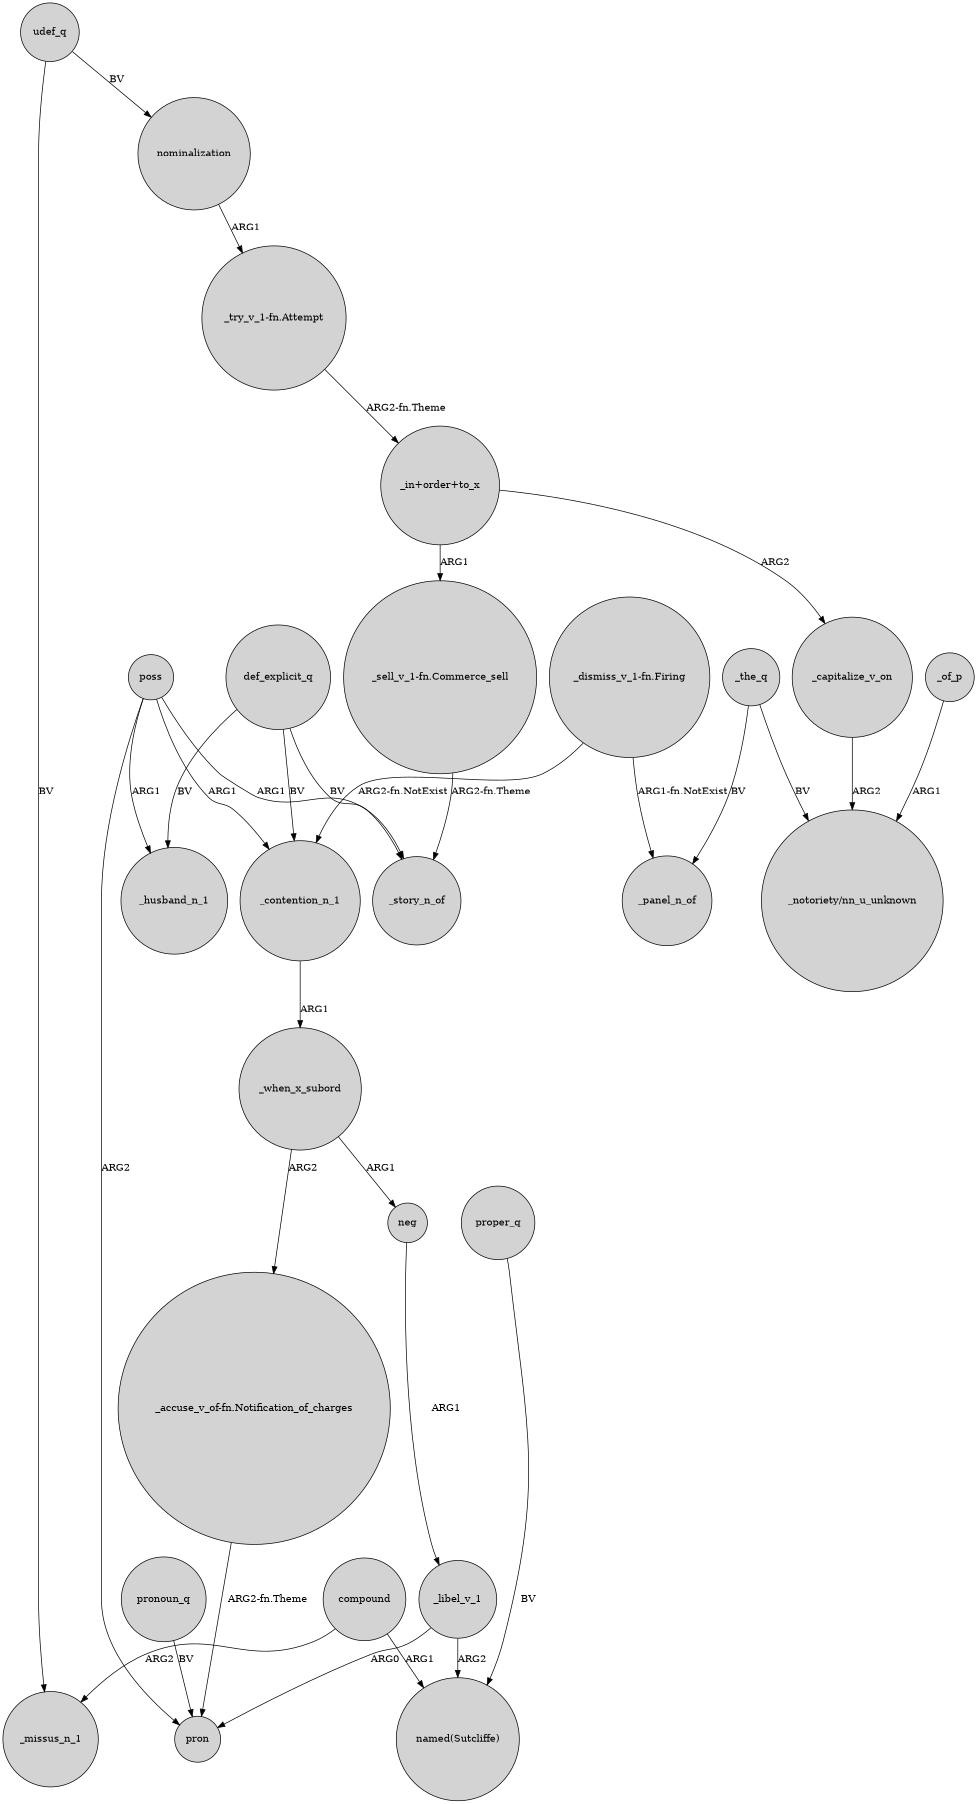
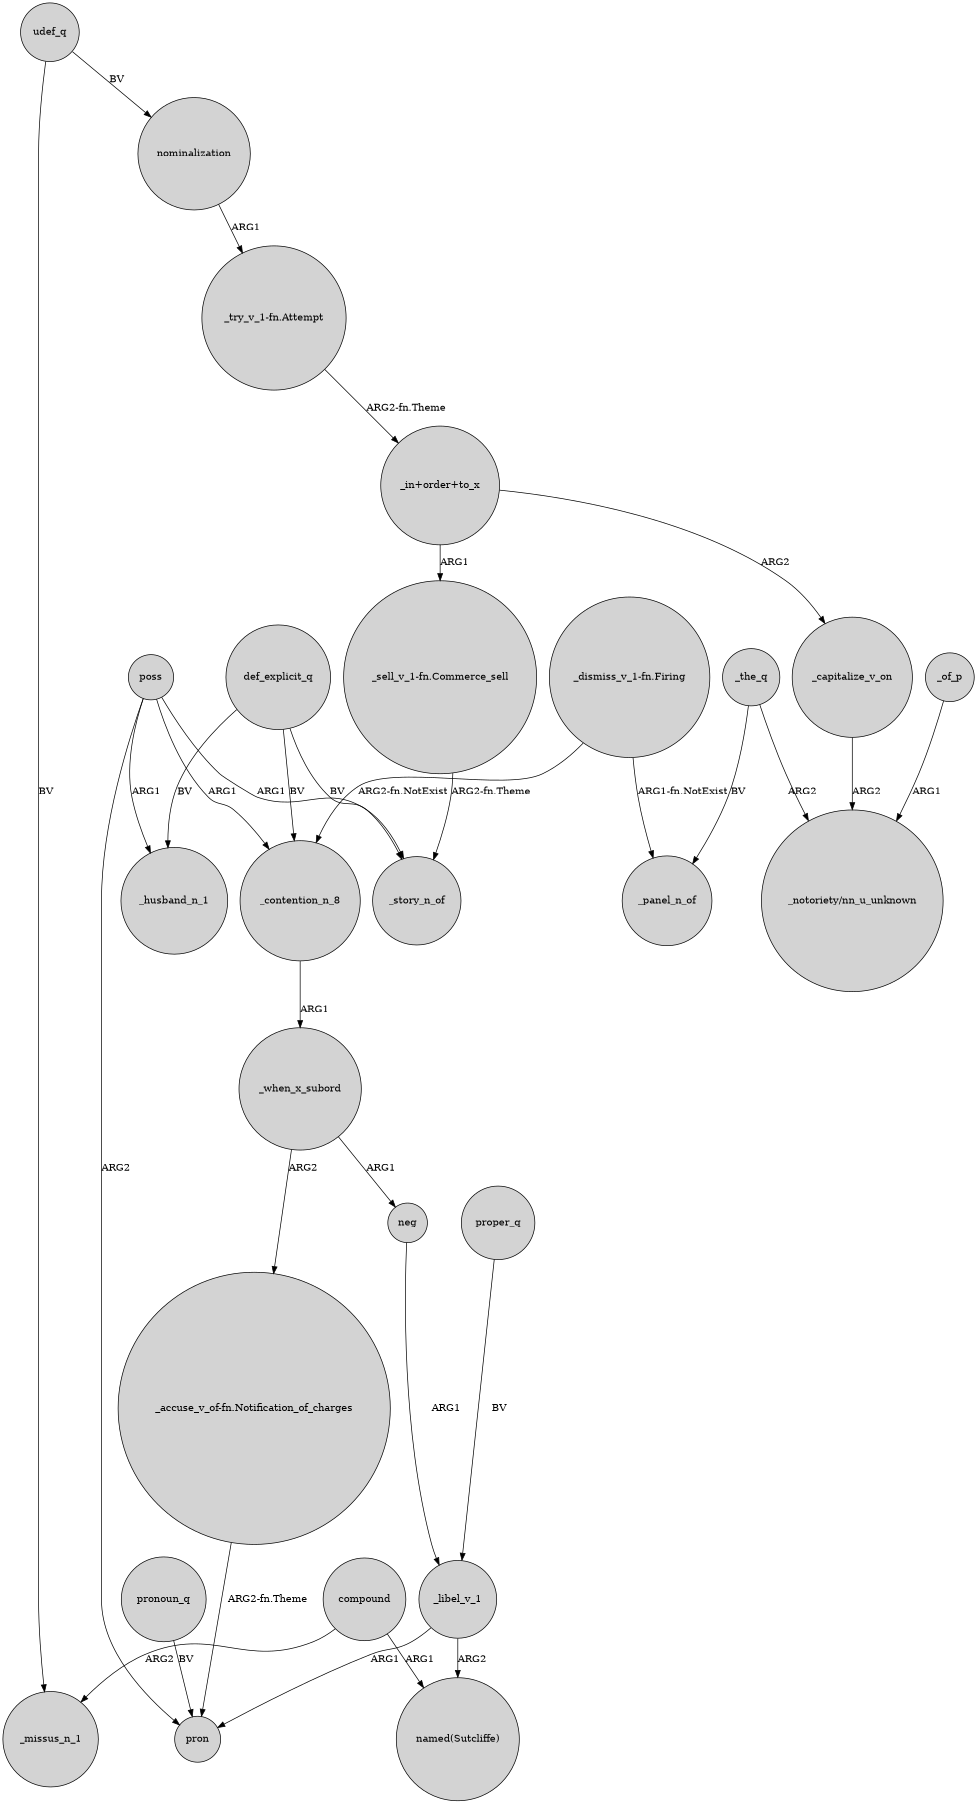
(802, 792) -> (802, 792)
(300, 901) -> (300, 901)
(528, 1470) -> (478, 1406)
(385, 1660) -> (385, 1660)
